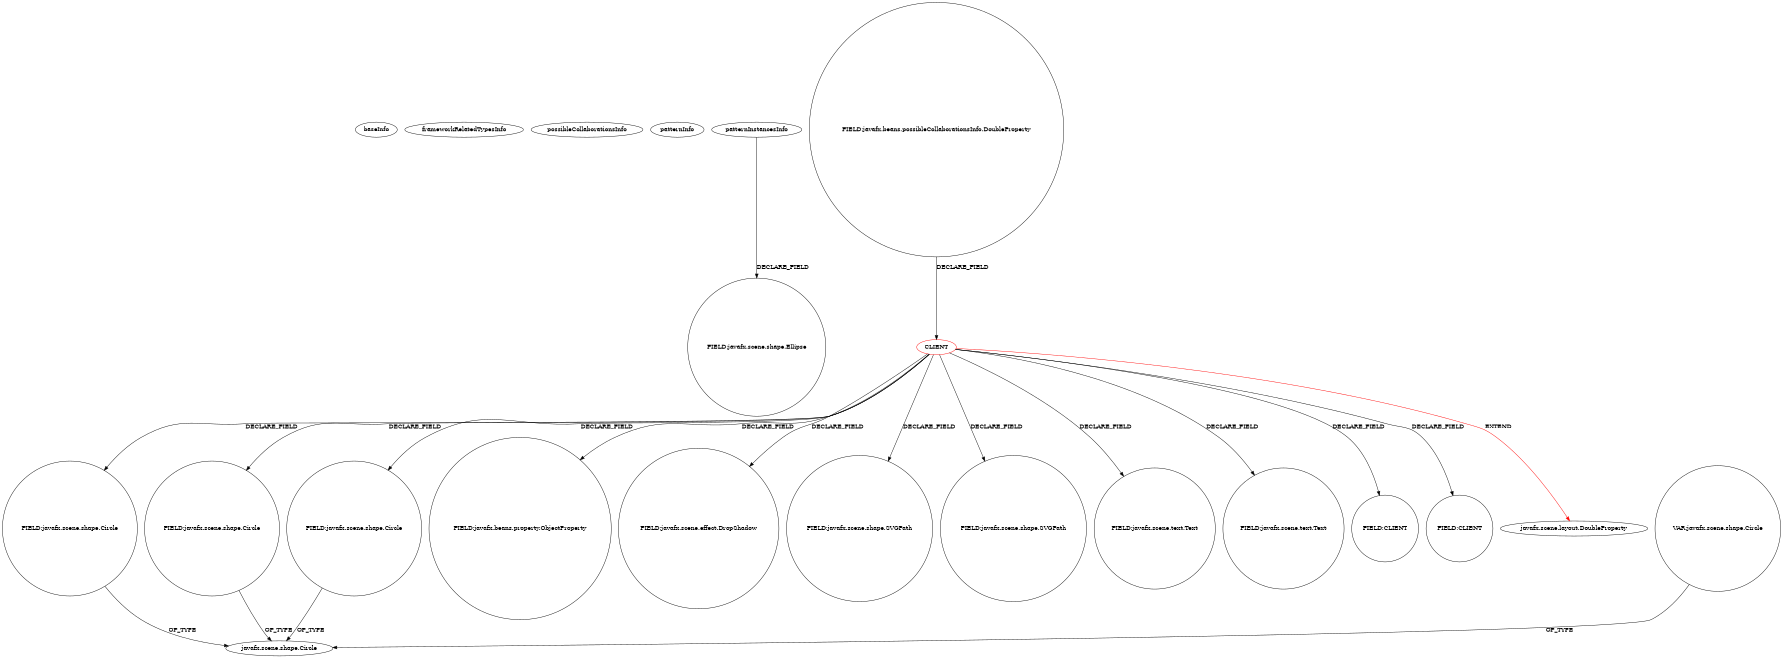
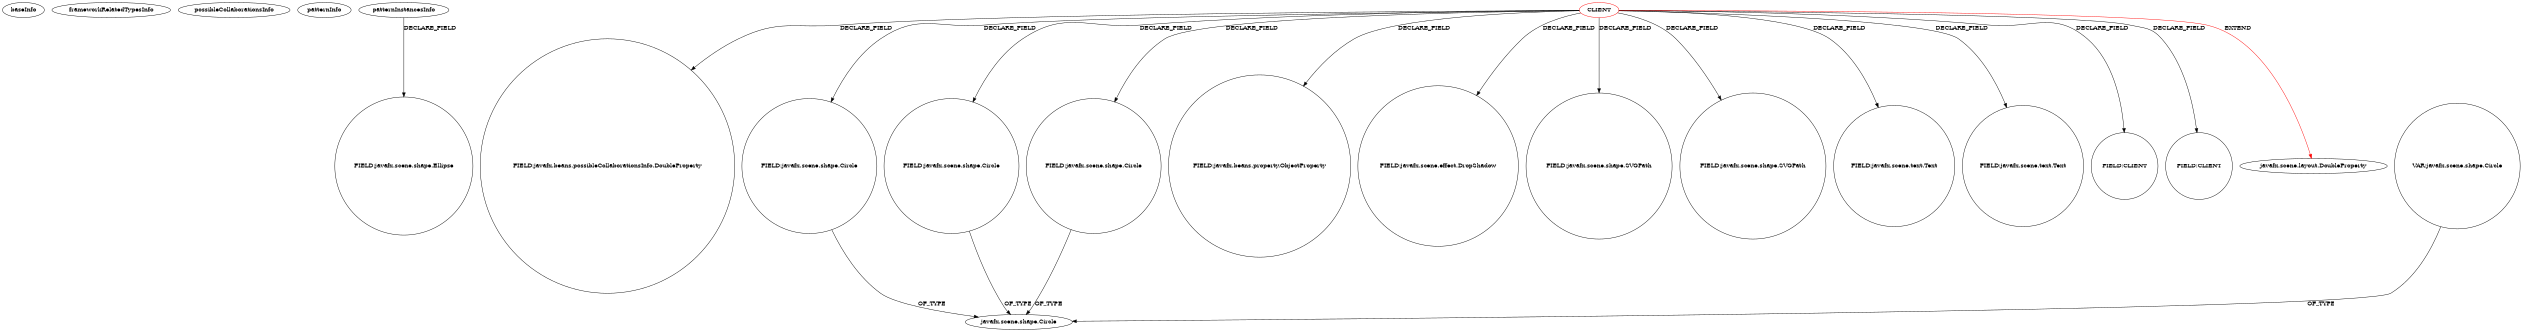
(937, 296) -> (1131, 15)
